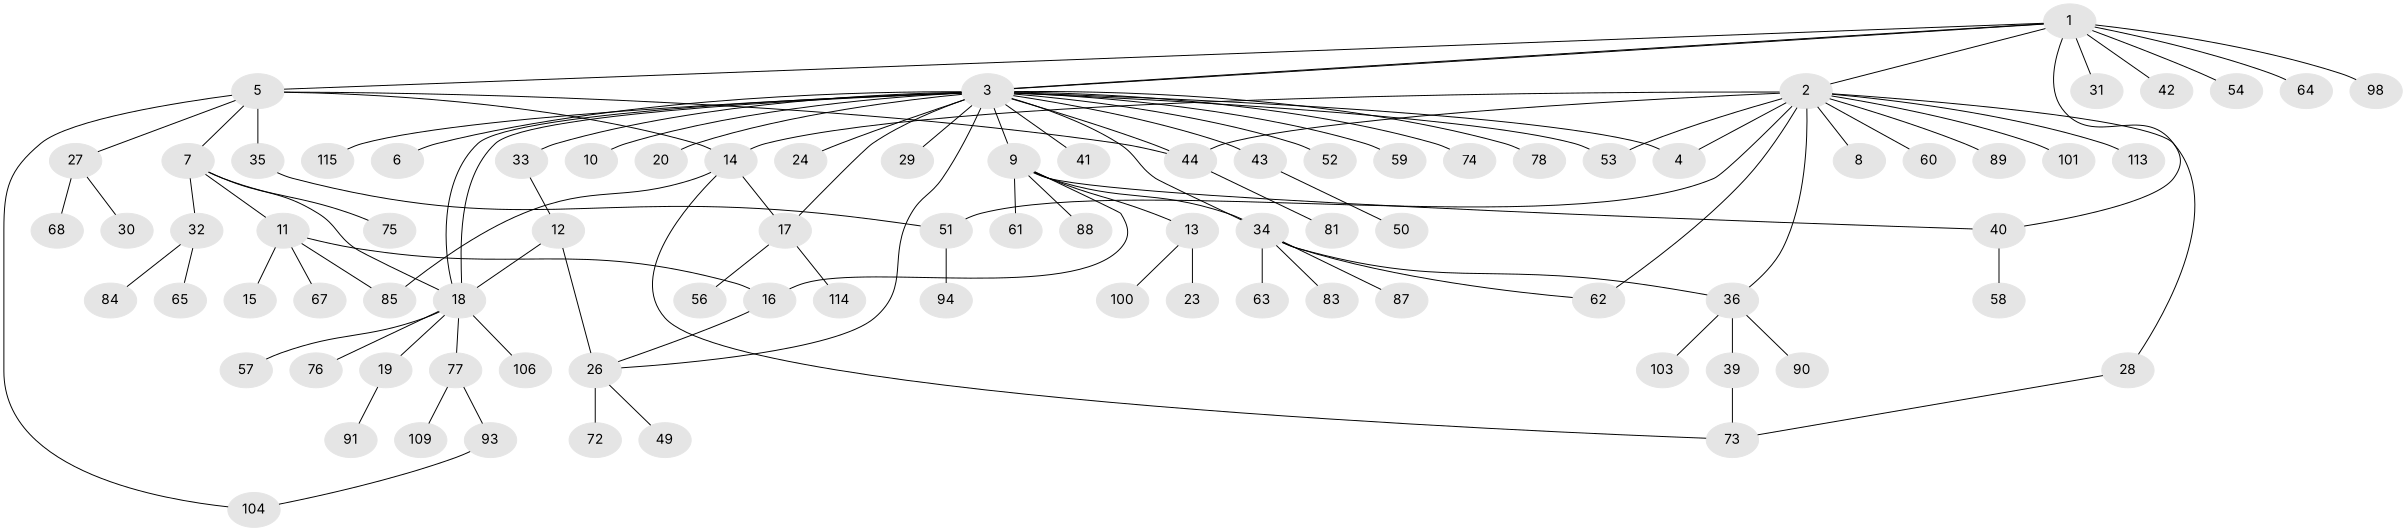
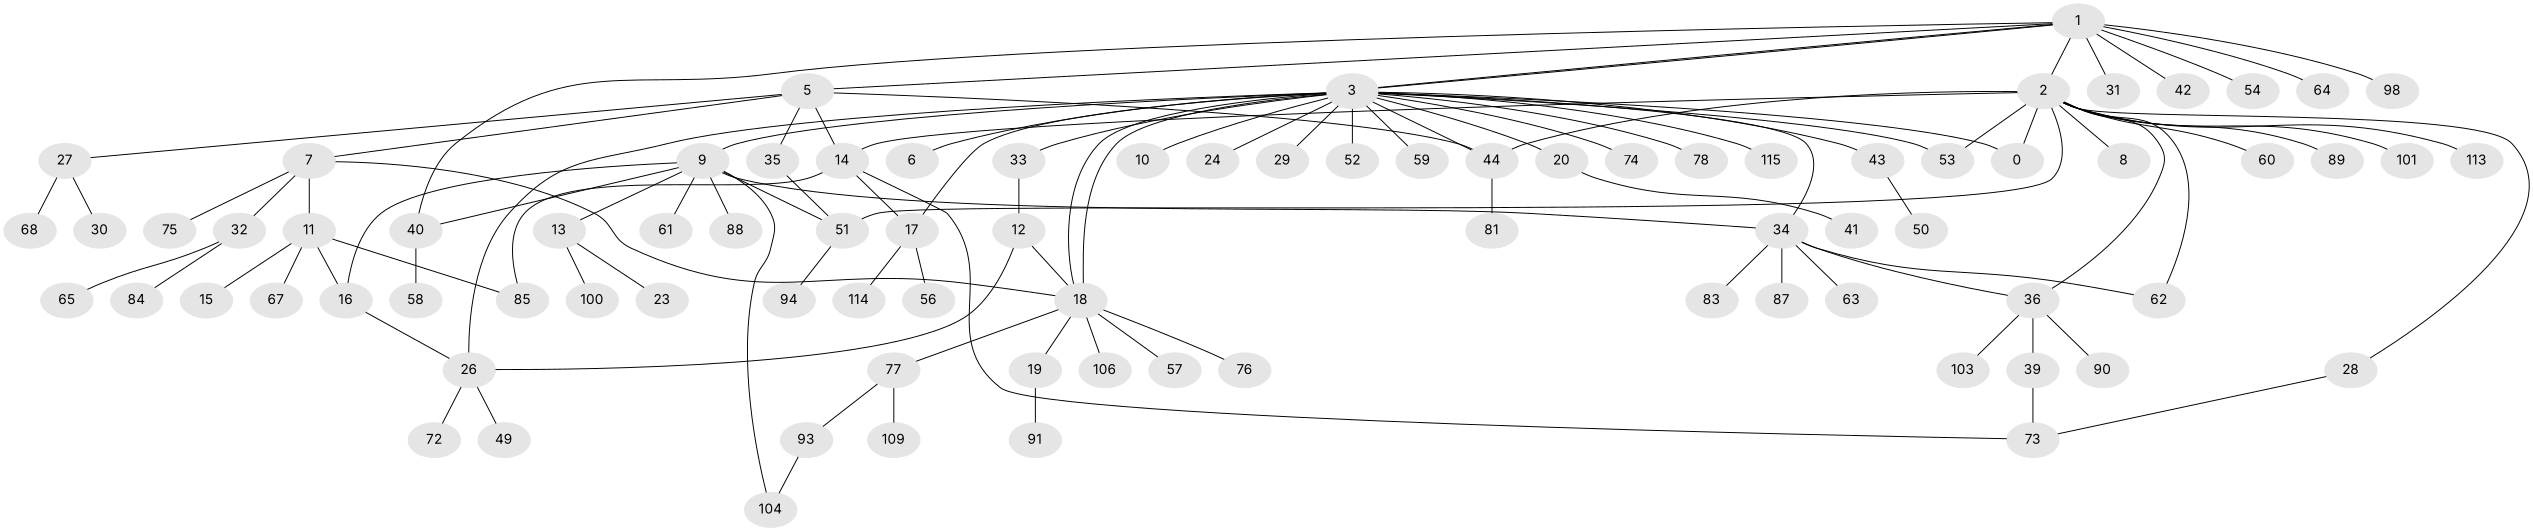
(1036, 126) -> (1707, 196)
(1679, 161) -> (2017, 161)
none -> (773, 196)
(4, 294) -> (749, 319)
